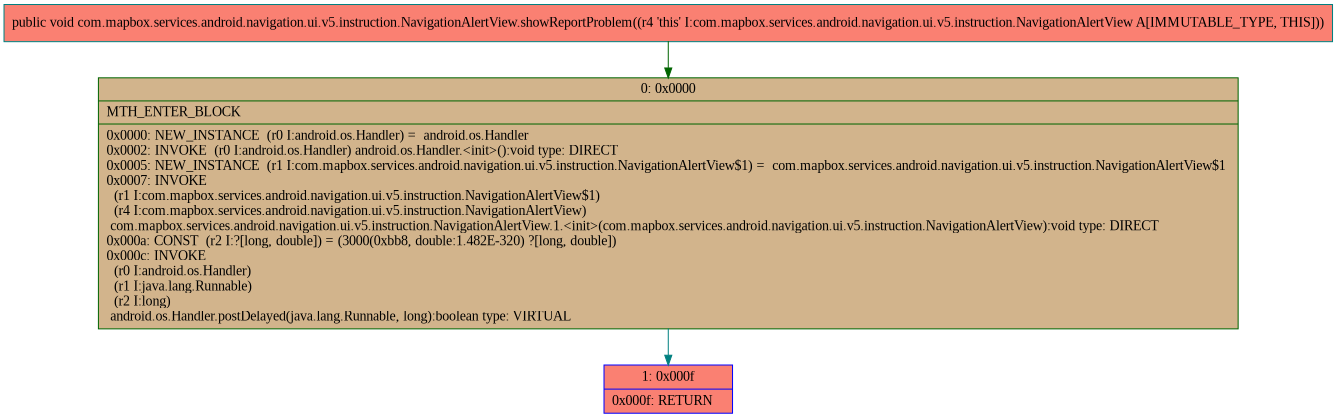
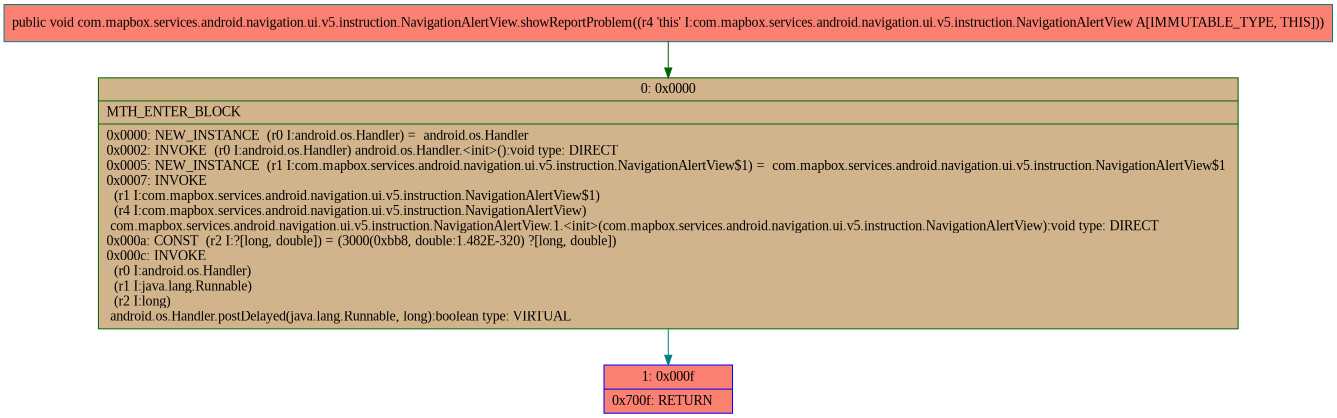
(668, 401) -> (668, 401)
